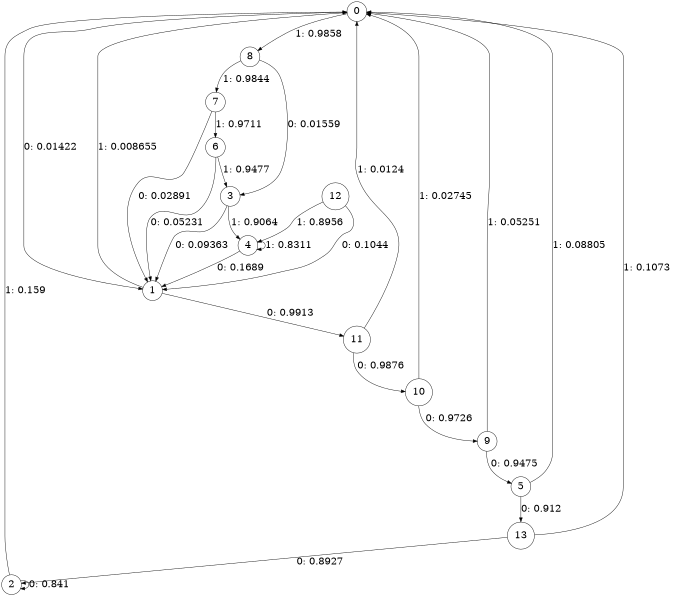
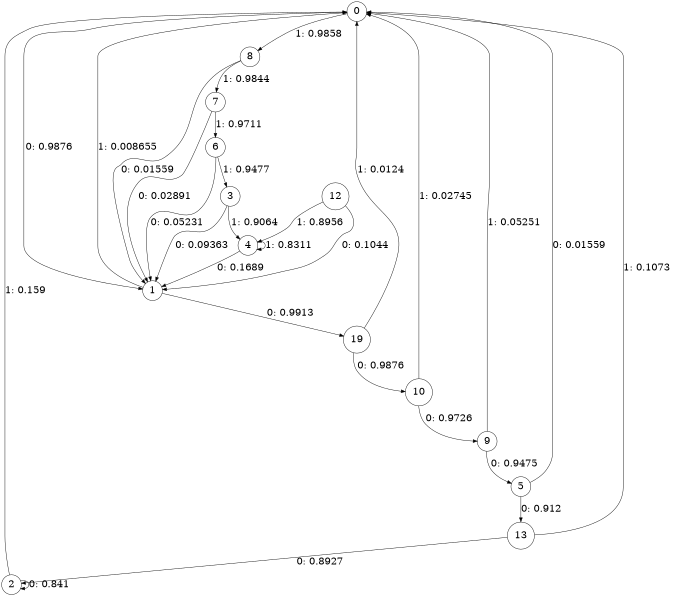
(287, 133) -> (144, 160)
(53, 147) -> (53, 147)
(582, 245) -> (582, 245)
(357, 340) -> (357, 340)
